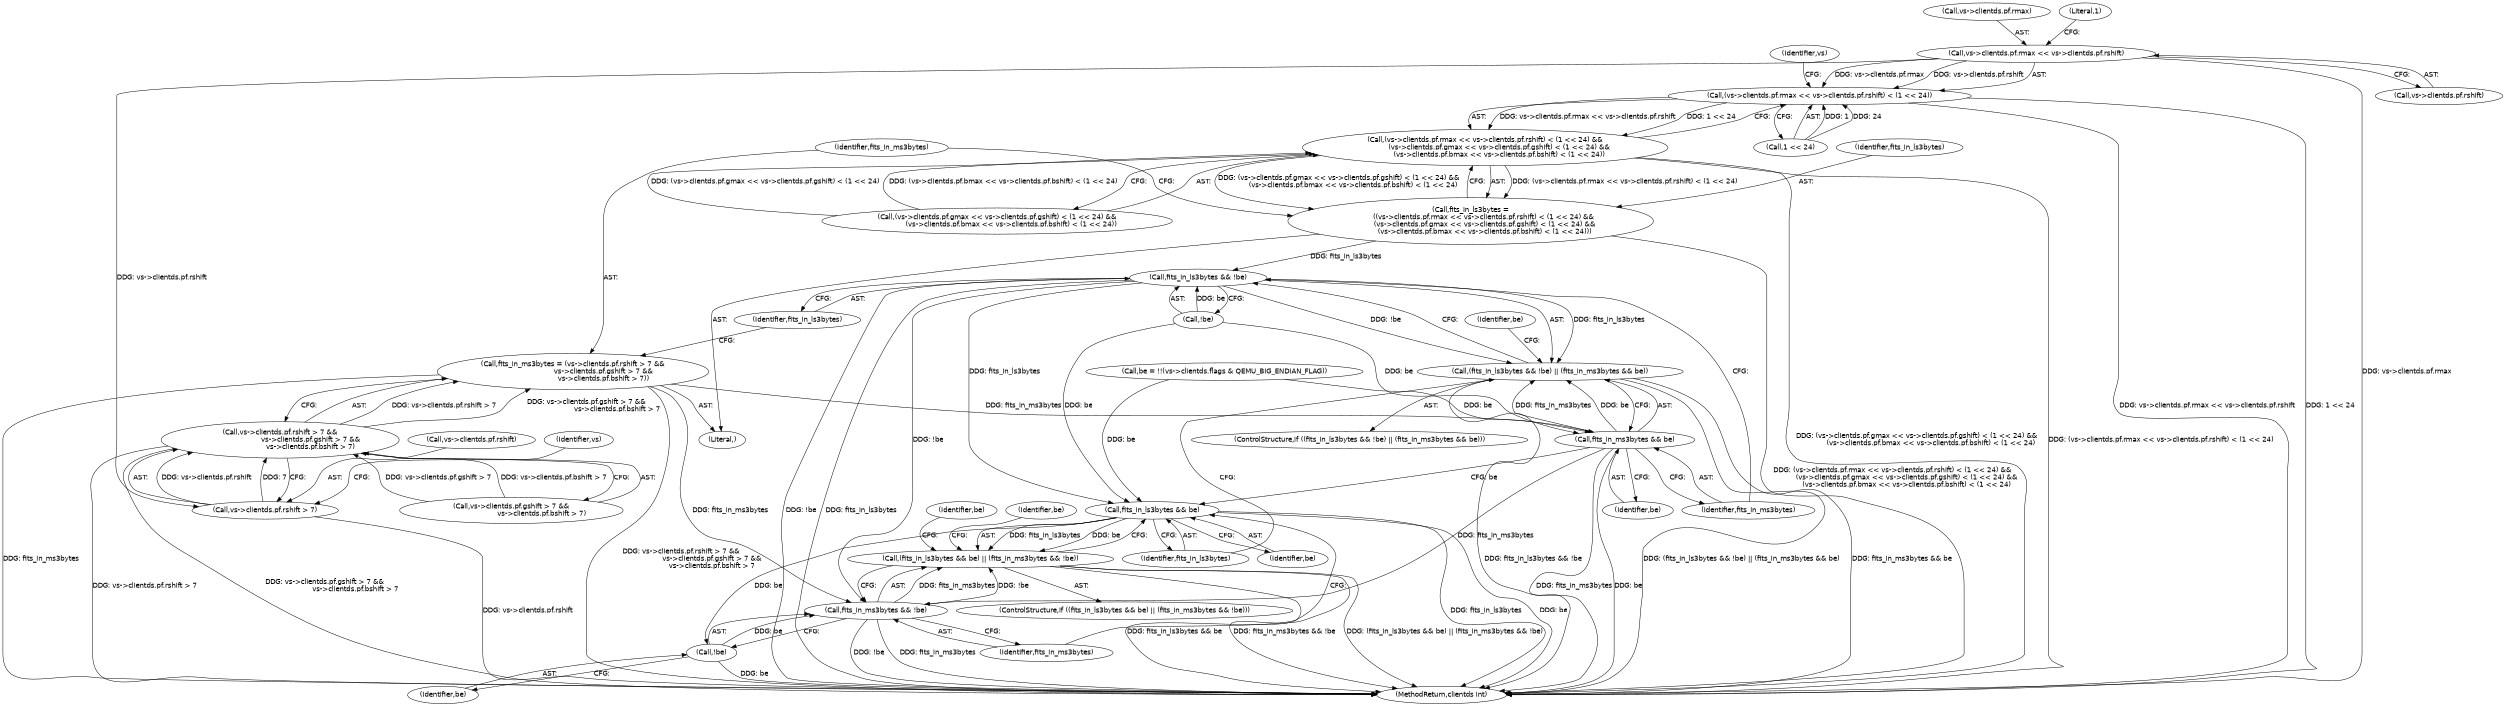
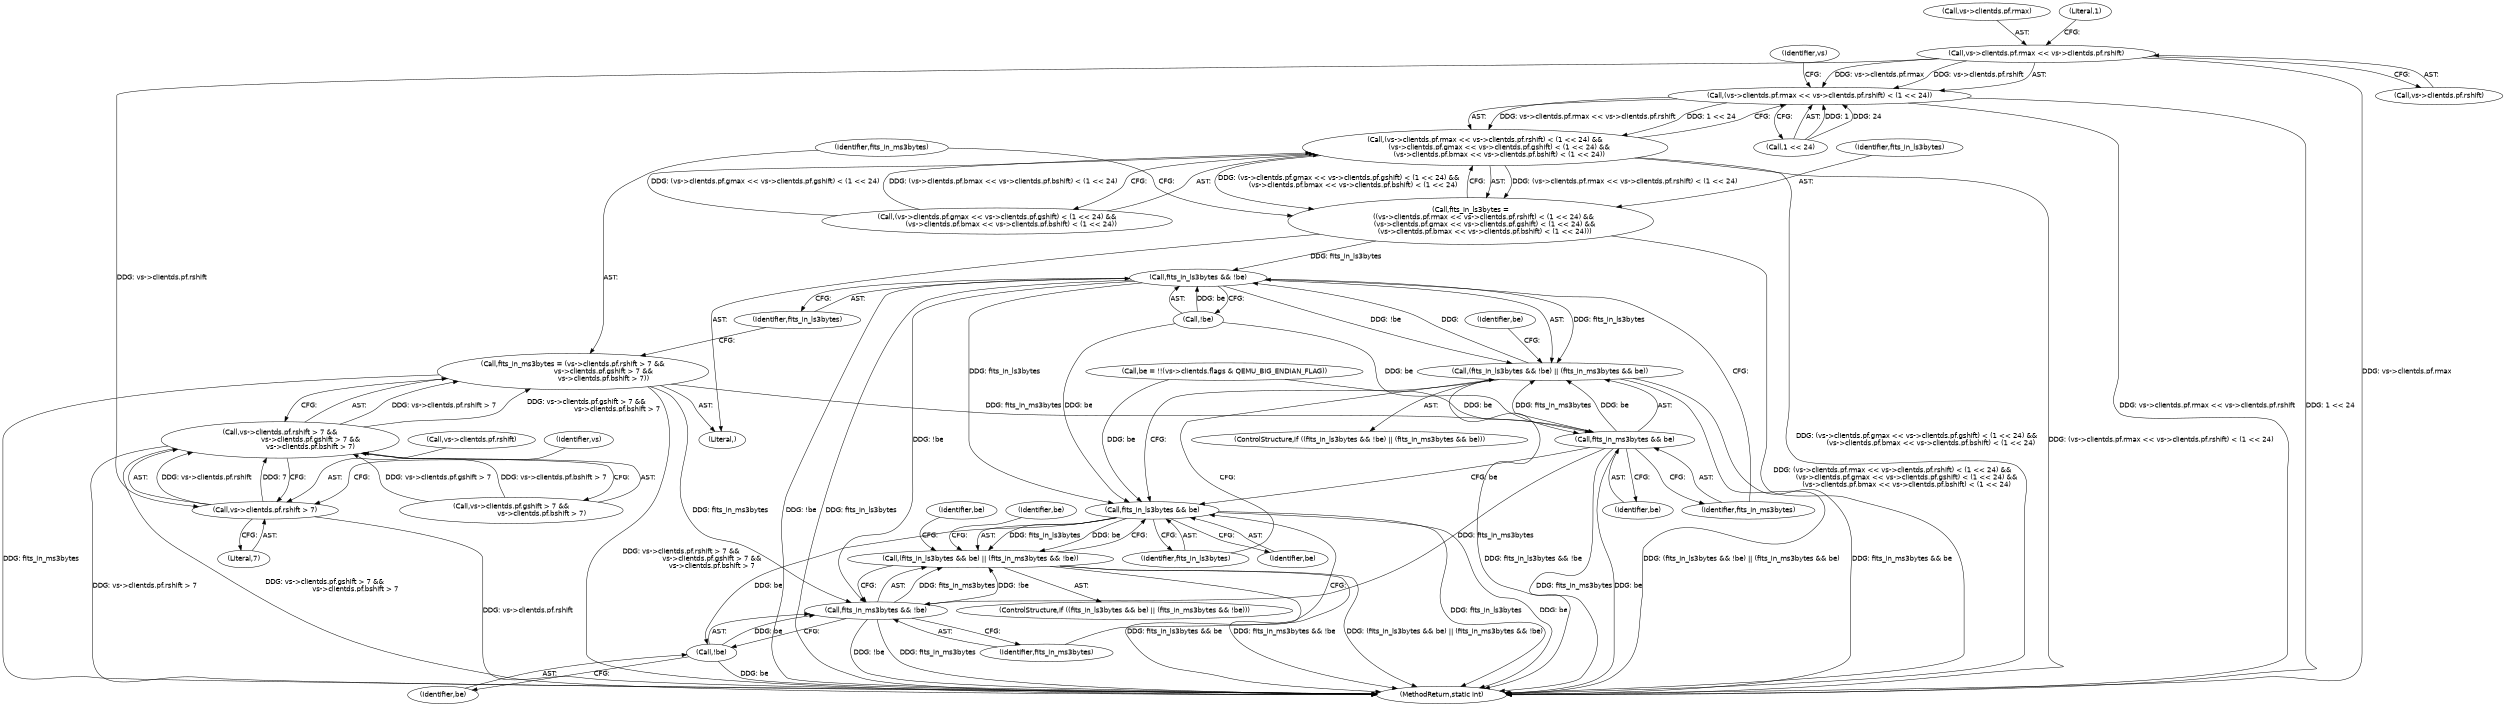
(1451, 320) -> (1451, 320)
(1629, 397) -> (1281, 391)
none -> (244, 559)
(1442, 695) -> (1442, 695)
